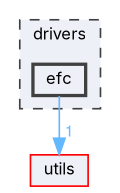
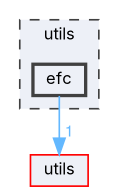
(60, 35) -> (59, 35)
